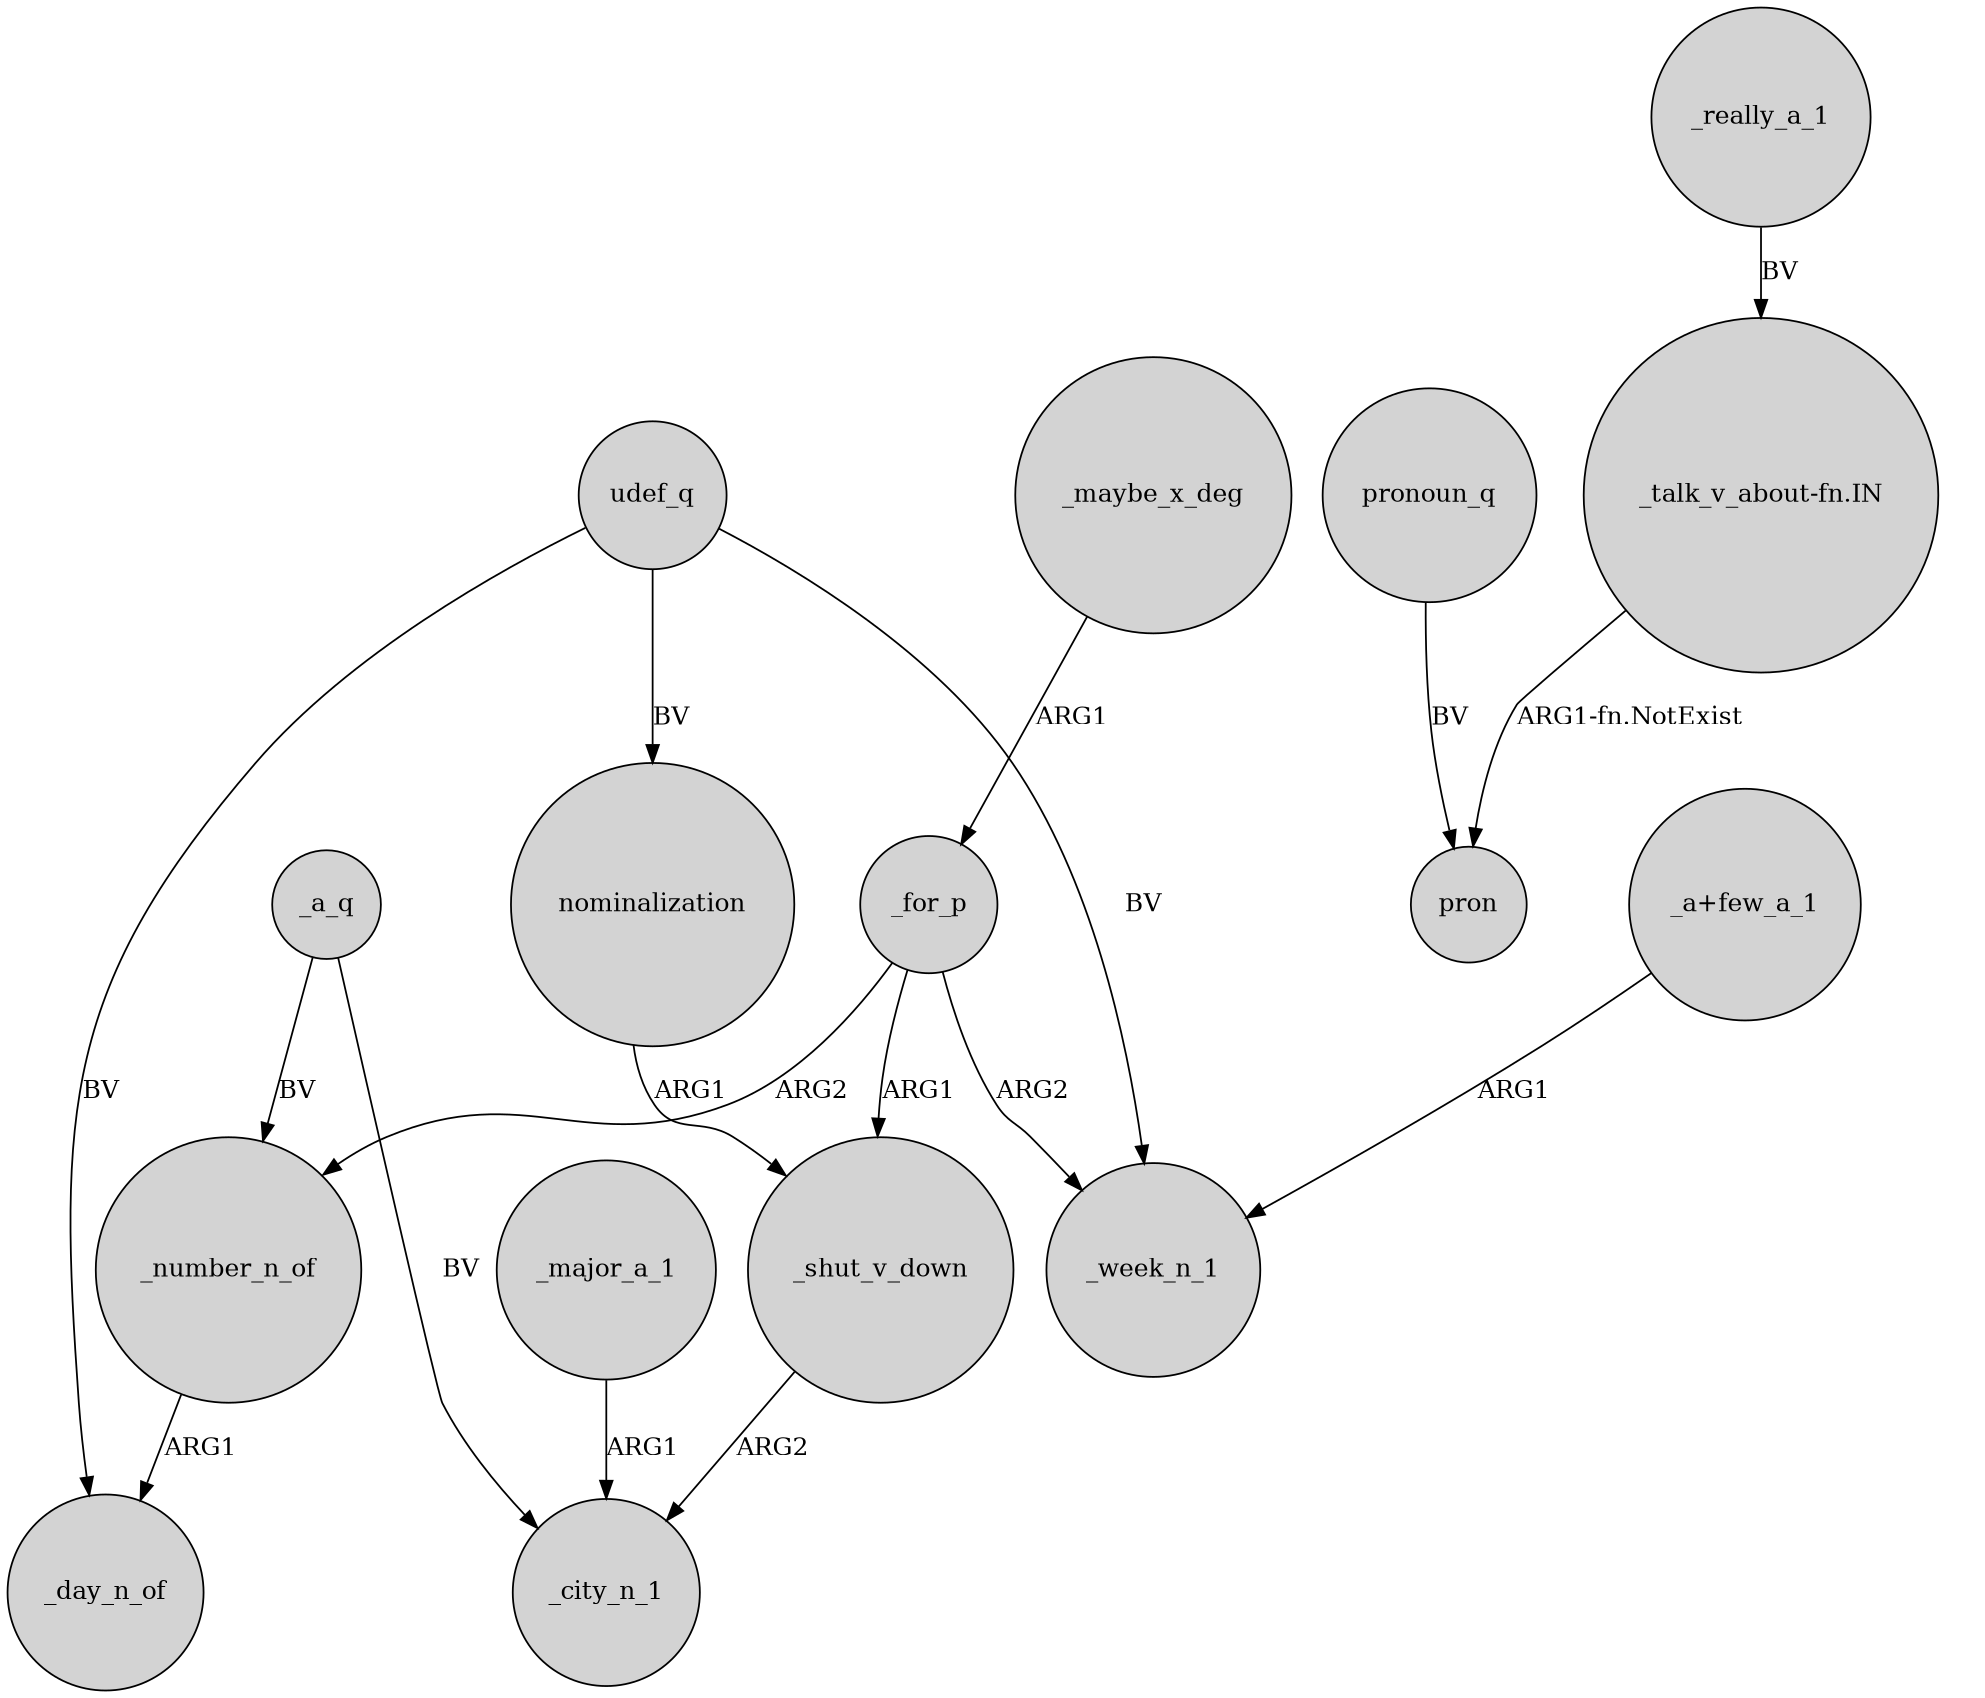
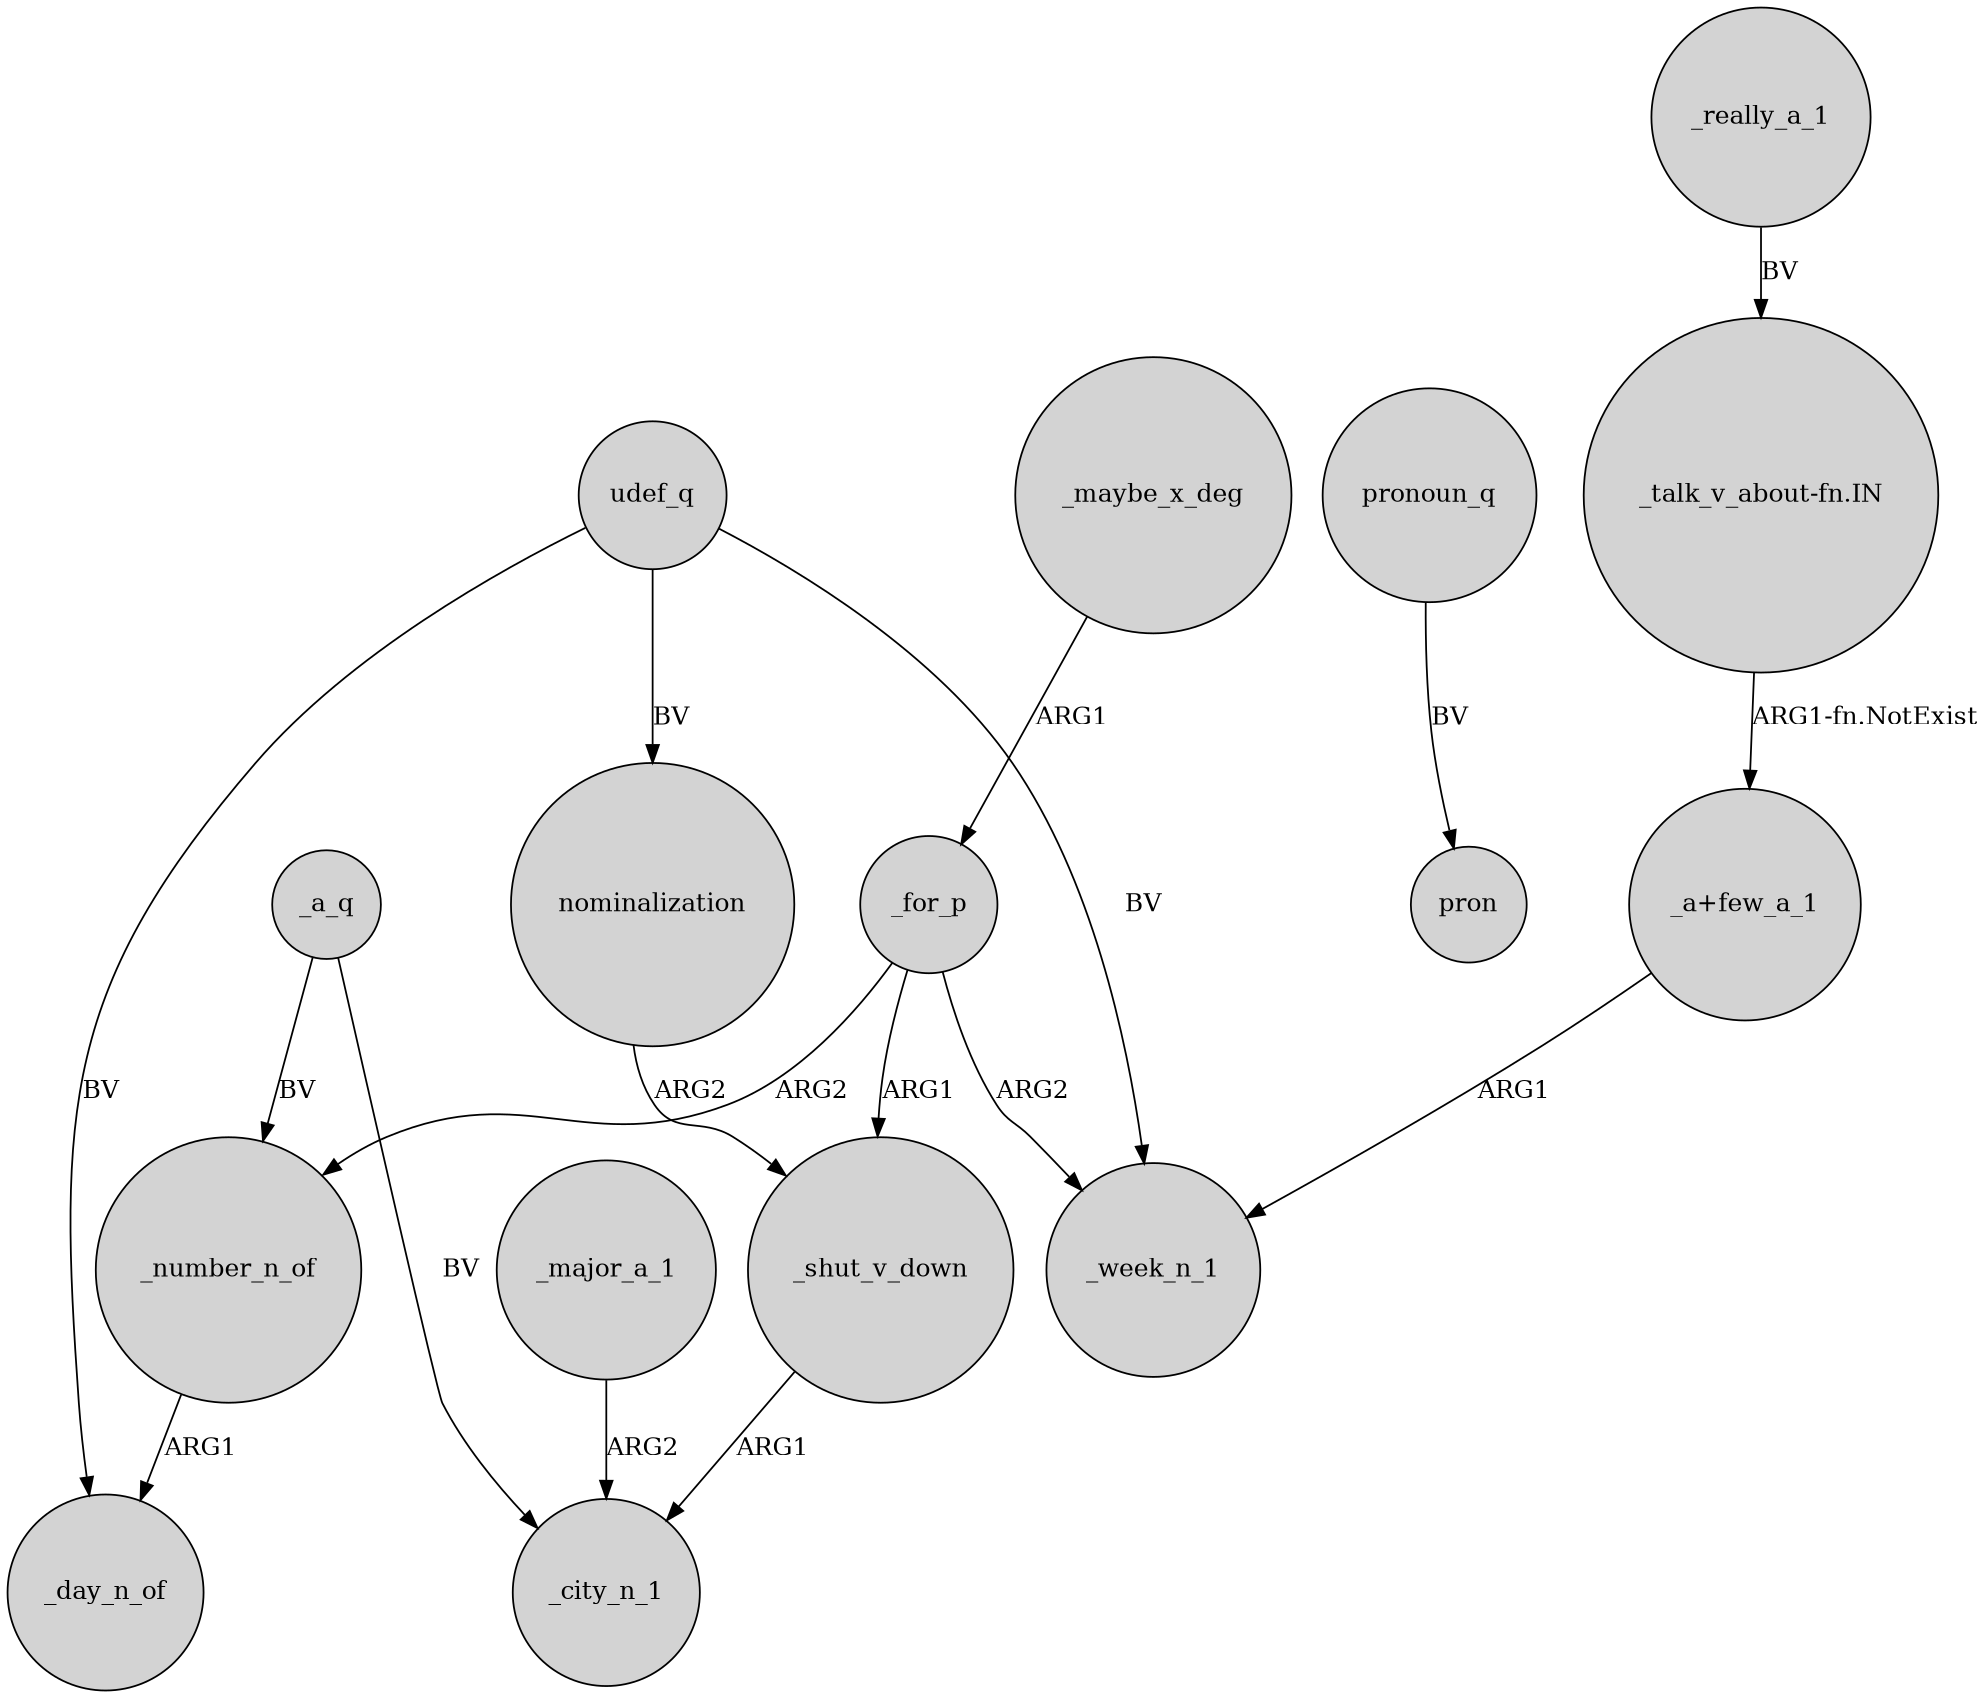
(1521, 700) -> (1752, 722)
(691, 1091) -> (691, 1091)
(643, 1449) -> (643, 1449)
(773, 1449) -> (773, 1449)
